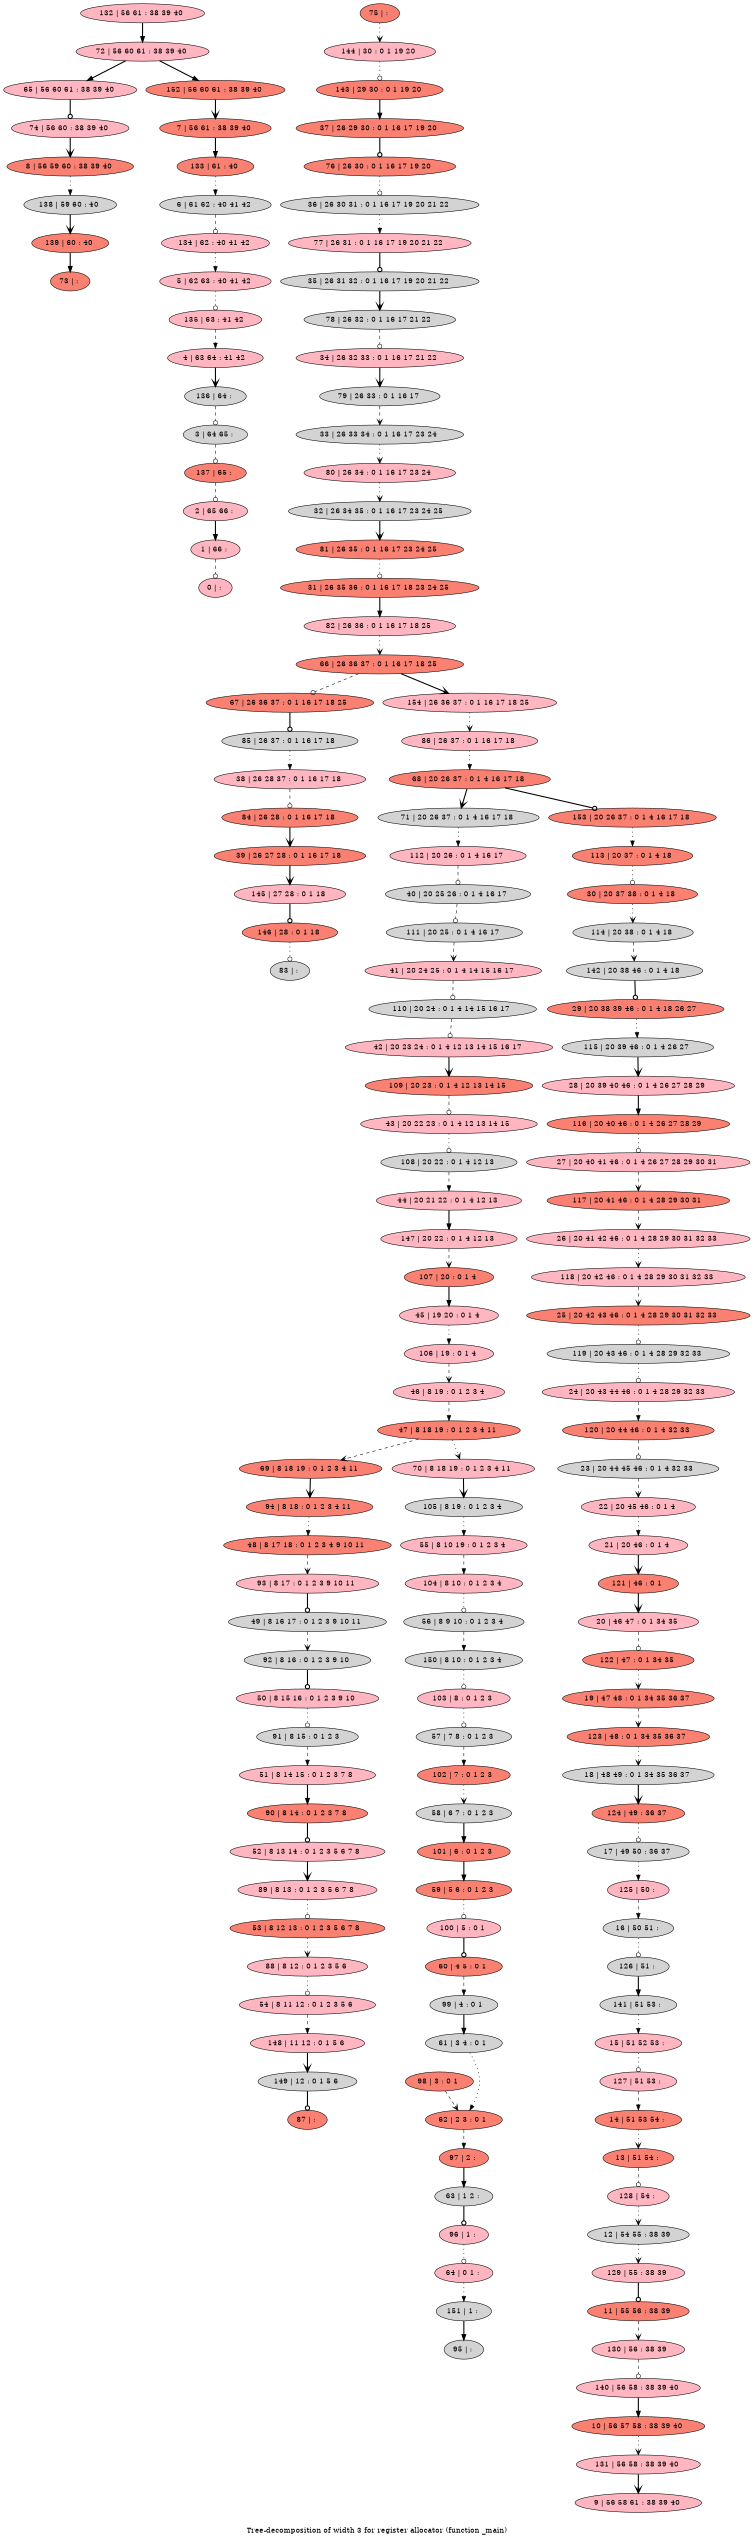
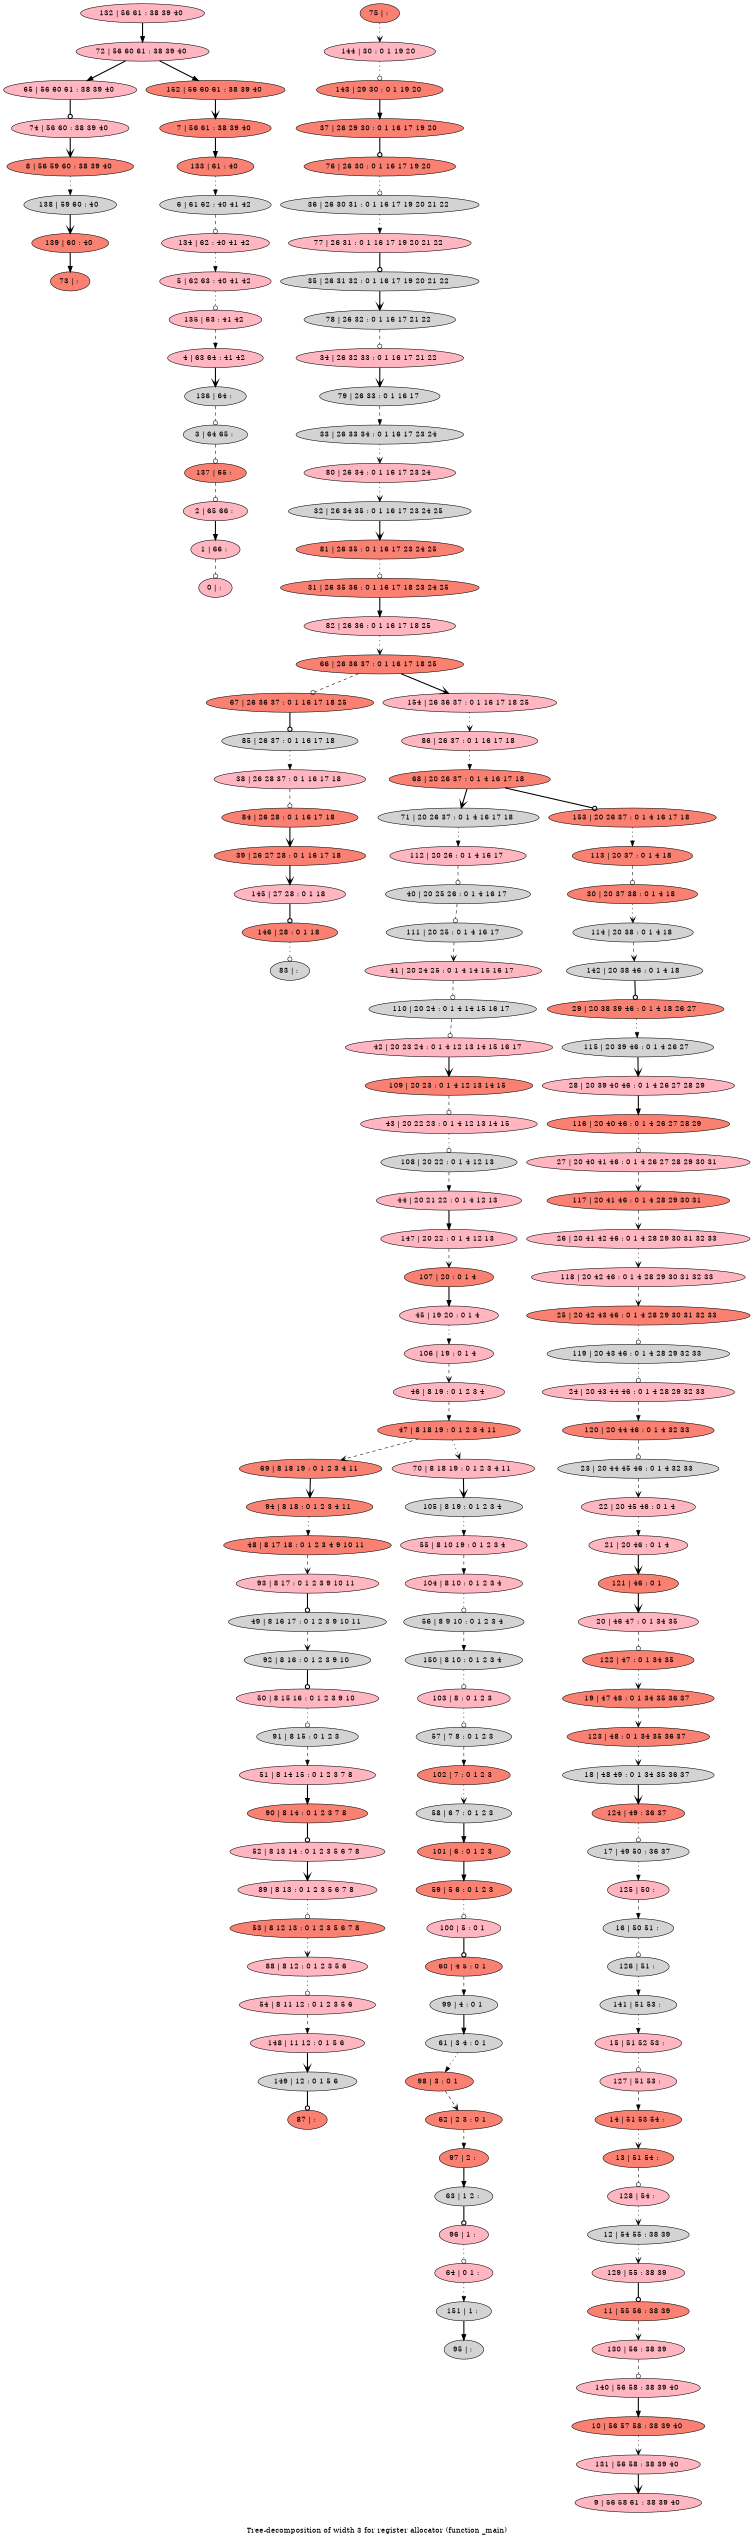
(380, 413) -> (380, 413)
(632, 873) -> (632, 873)
(638, 1983) -> (638, 1983)
(480, 2079) -> (453, 2060)
